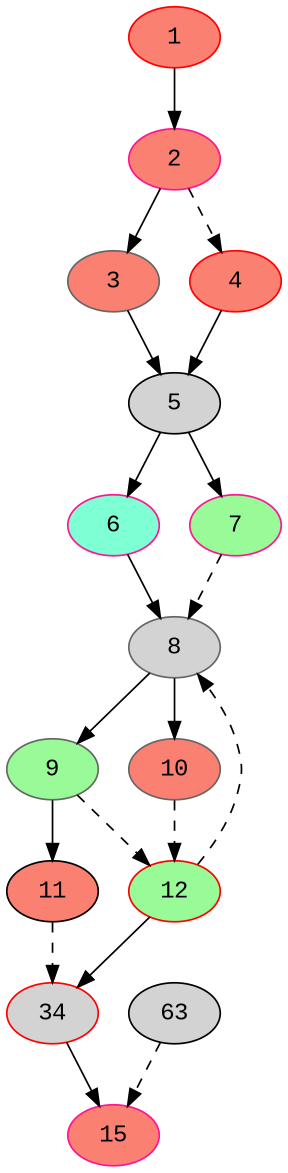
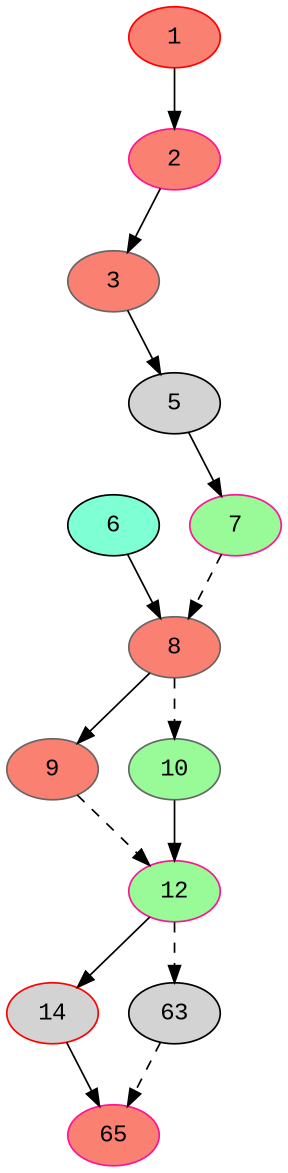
(236, 281) -> none
(148, 457) -> none
(114, 525) -> (114, 525)
(175, 647) -> (175, 647)
(175, 700) -> (175, 700)
(53, 769) -> (53, 769)
(175, 769) -> (175, 769)
(241, 778) -> (175, 944)
(175, 822) -> (175, 822)
(53, 891) -> none
(175, 891) -> (175, 891)
(53, 1013) -> (53, 1013)
(114, 1135) -> (114, 1135)
